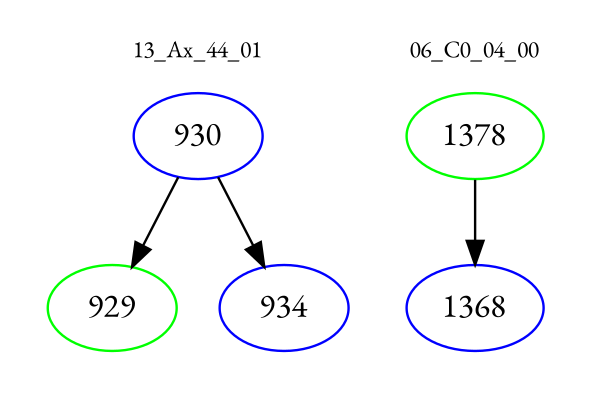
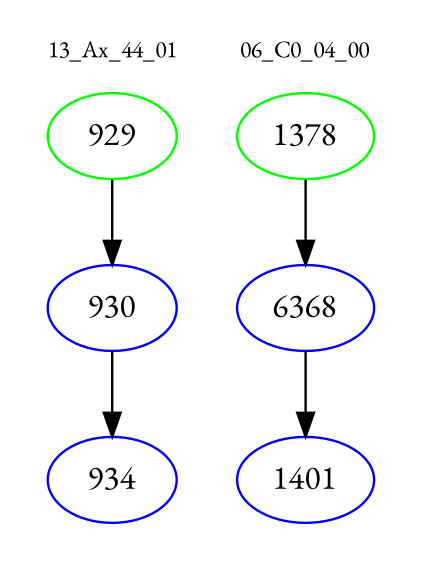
(161, 211) -> (112, 210)
(475, 308) -> (306, 308)
none -> (306, 480)
